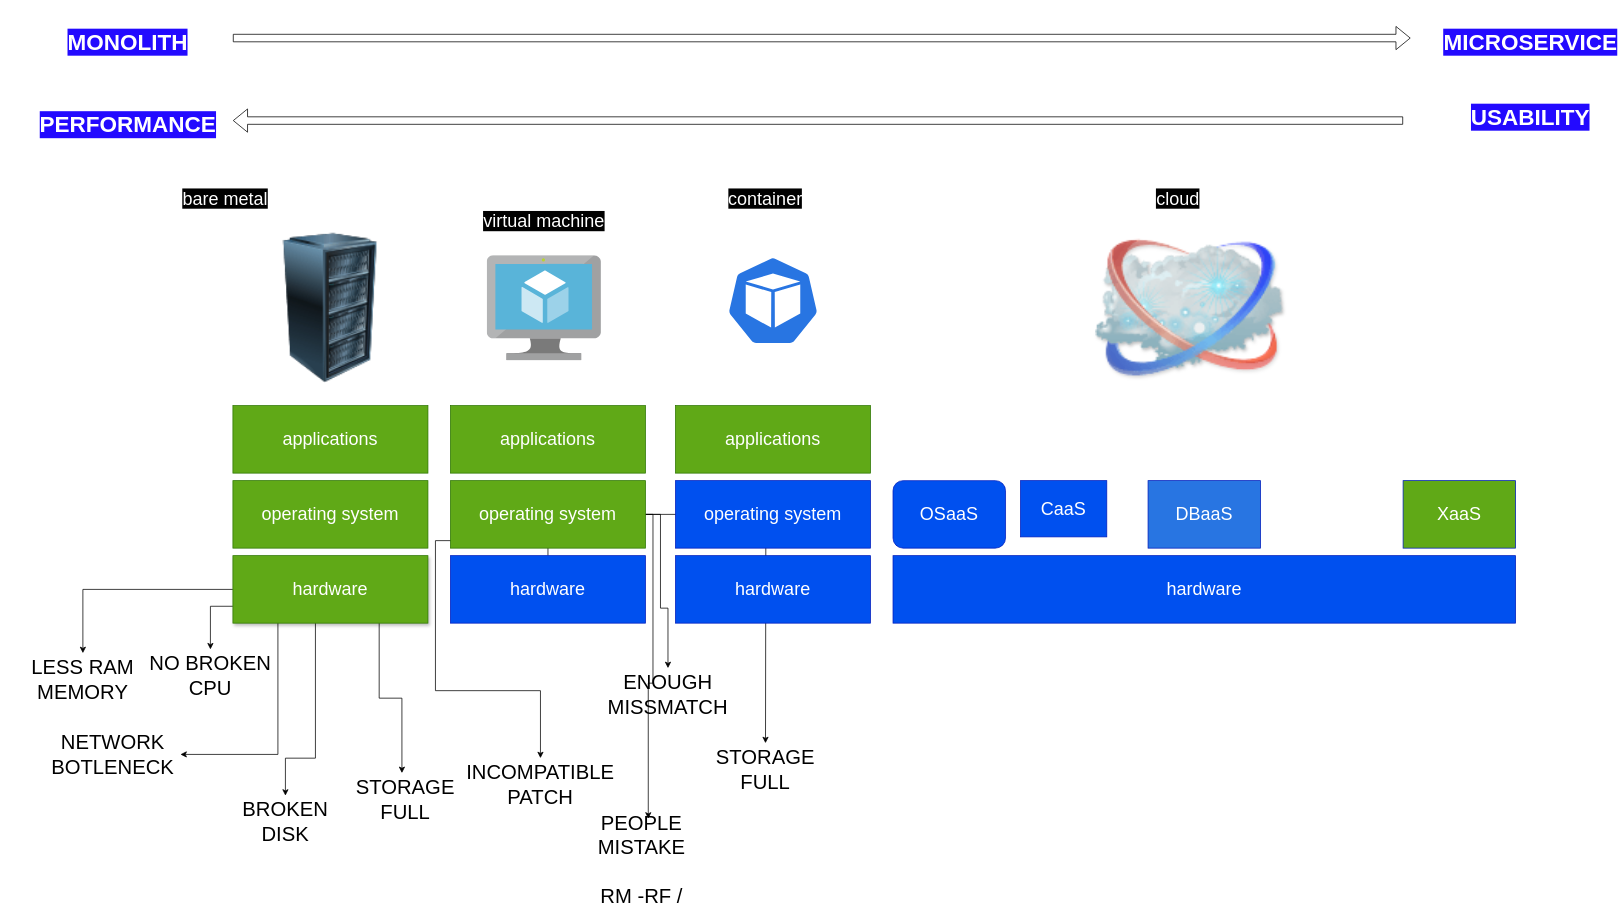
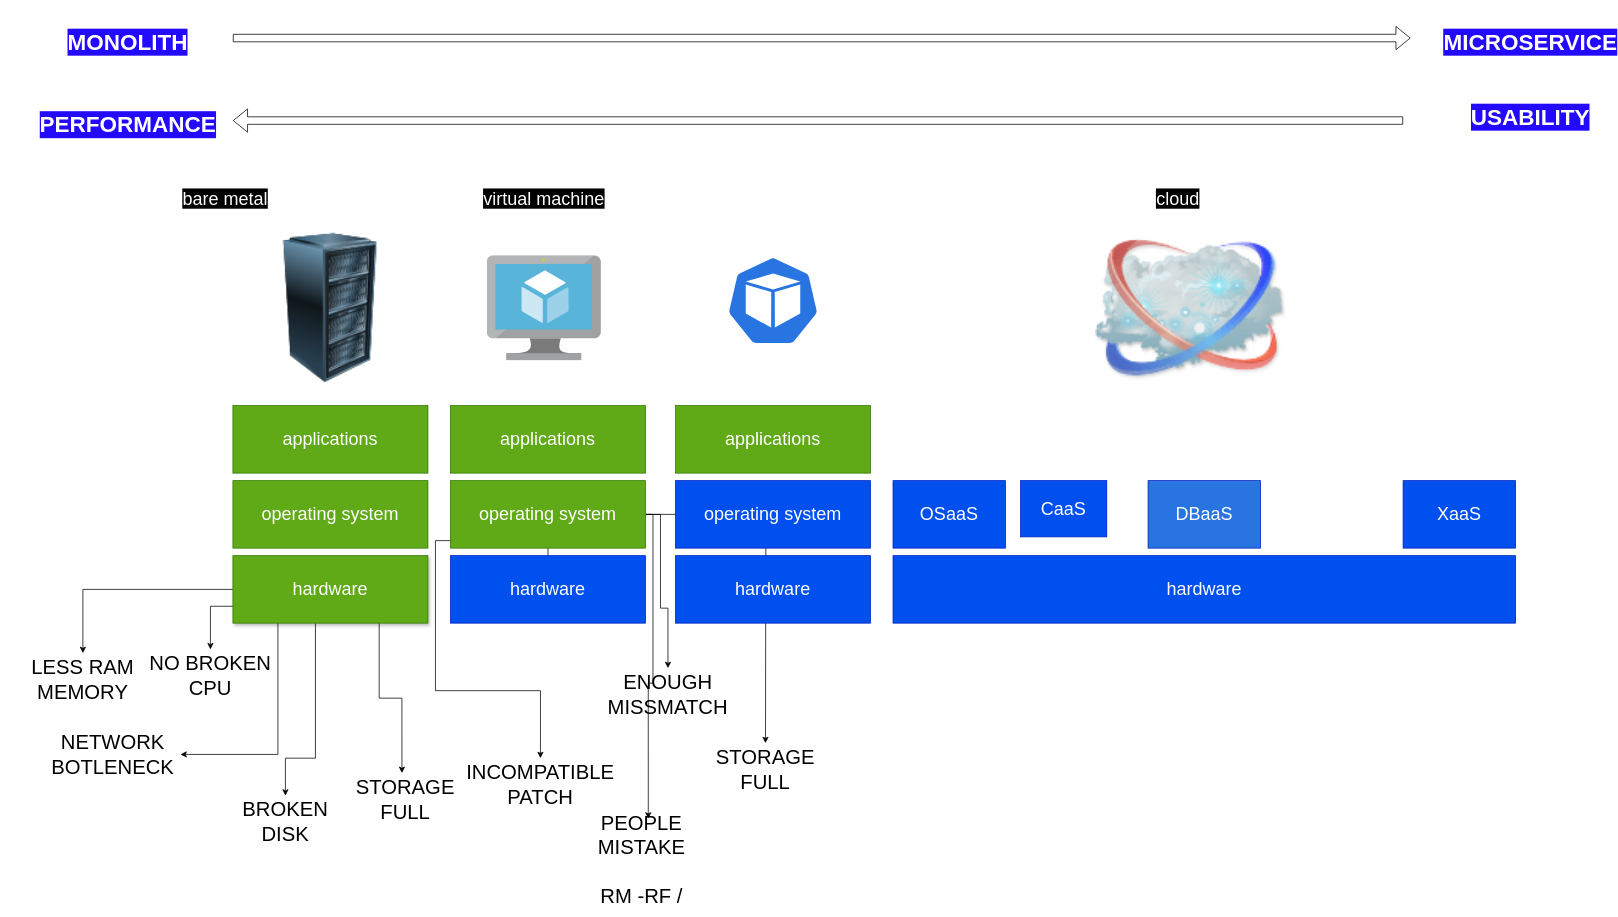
(765, 199) -> none
(544, 222) -> (544, 199)
(949, 514) -> (949, 514)
(1459, 514) -> (1459, 514)
